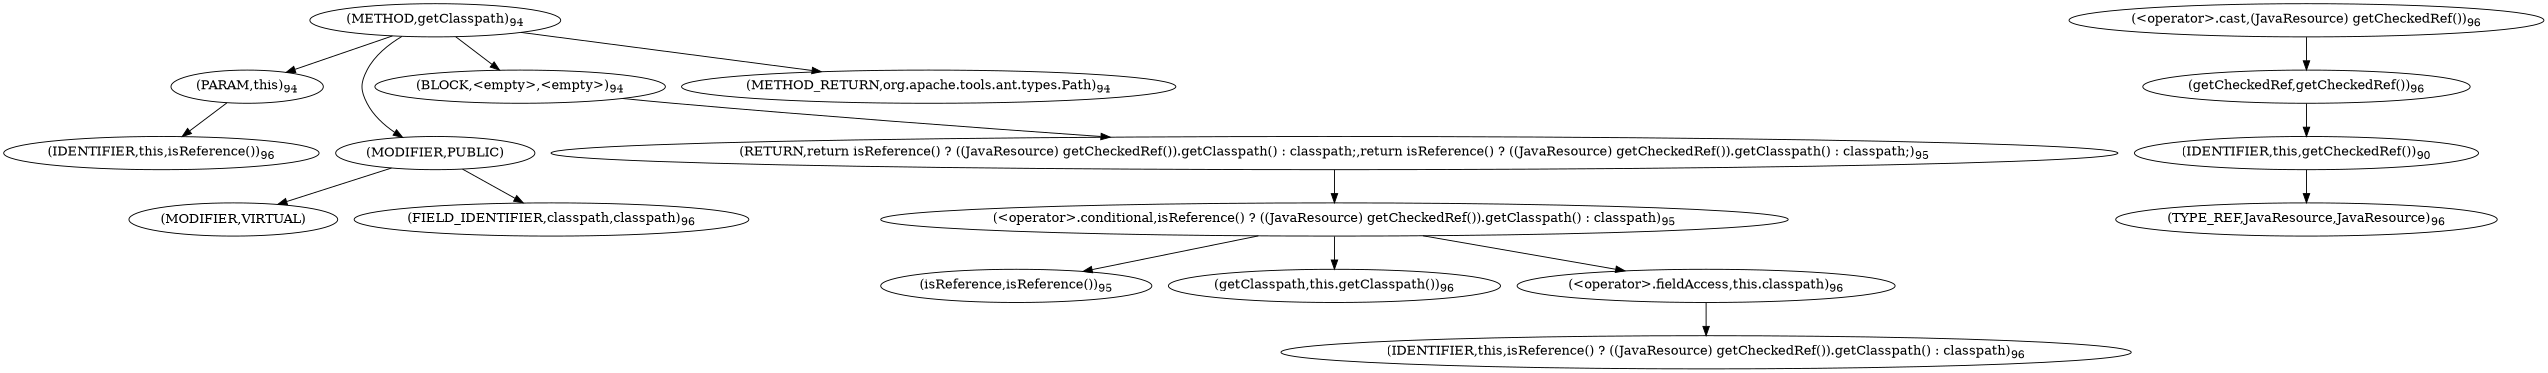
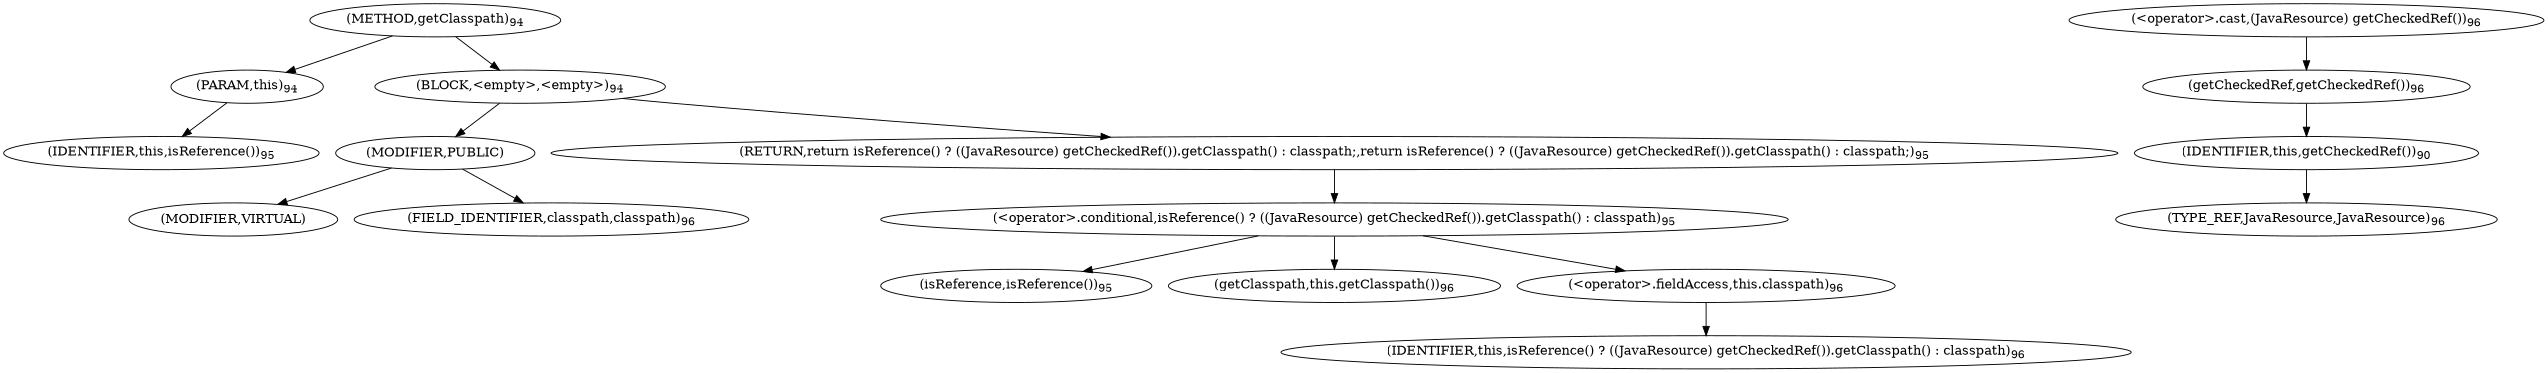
(362, 82) -> (481, 117)
(929, 87) -> none
(268, 152) -> (268, 152)
